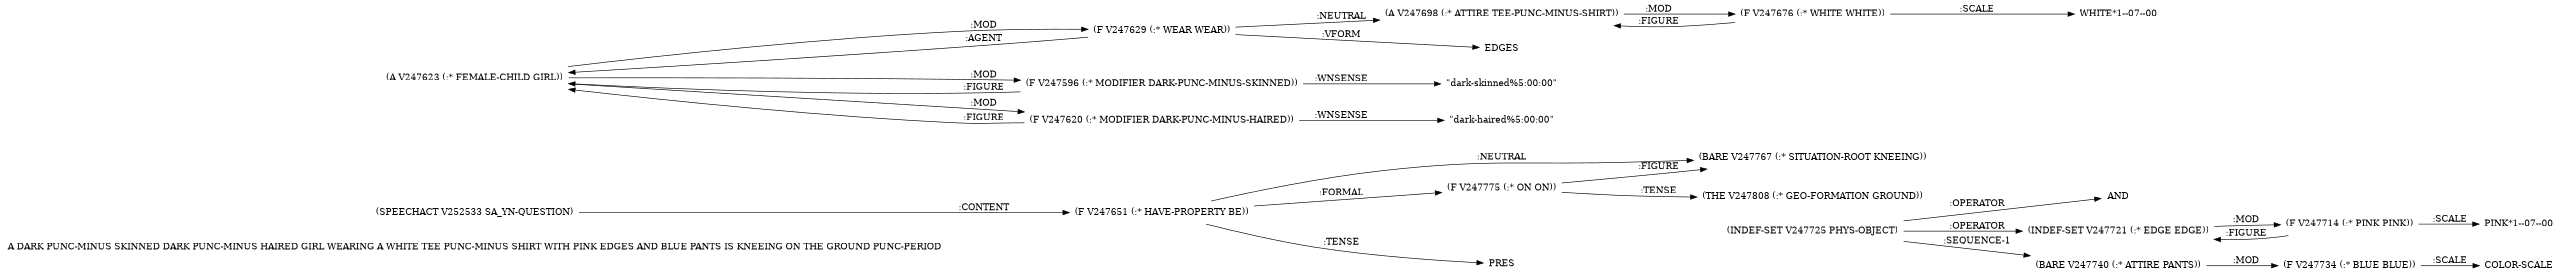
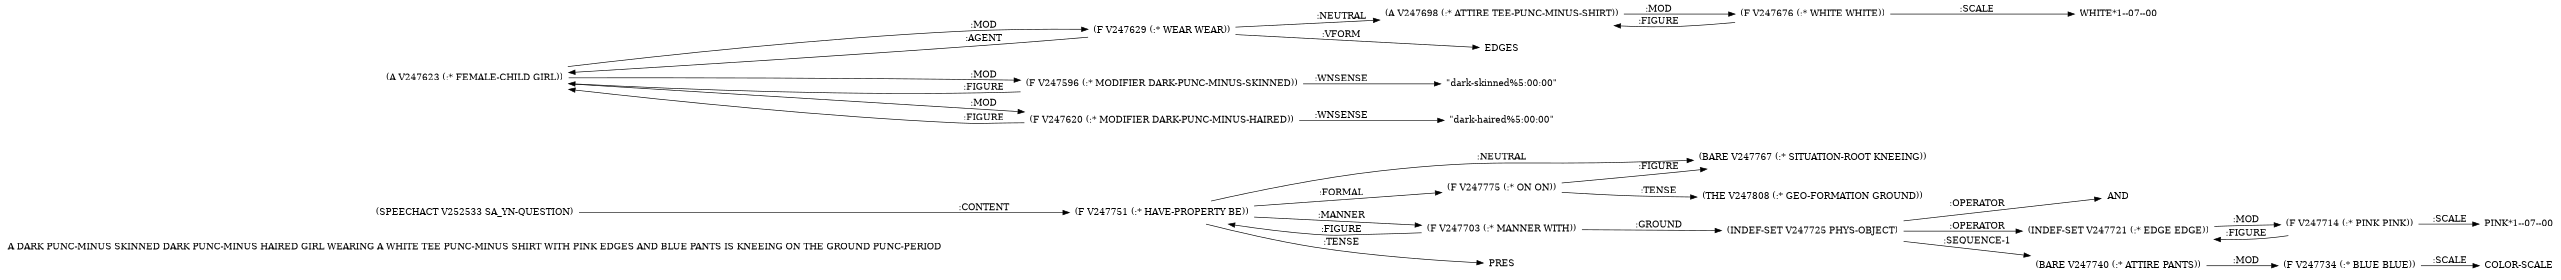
(1162, 213) -> (1162, 213)
none -> (1502, 229)
